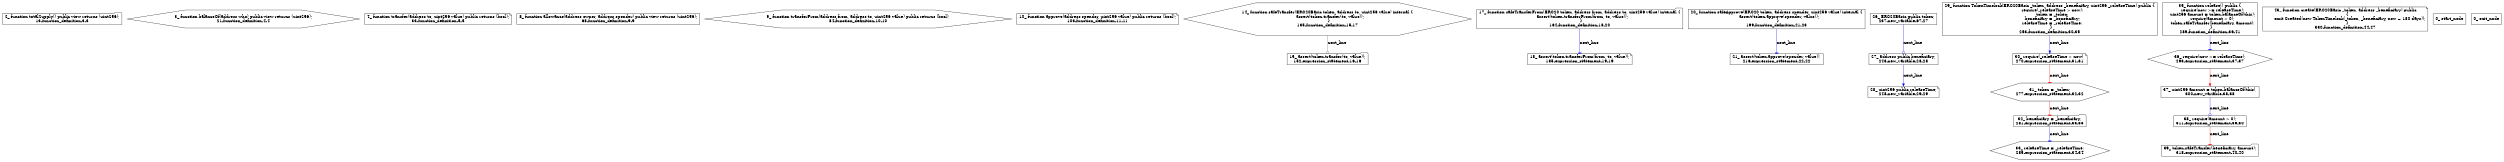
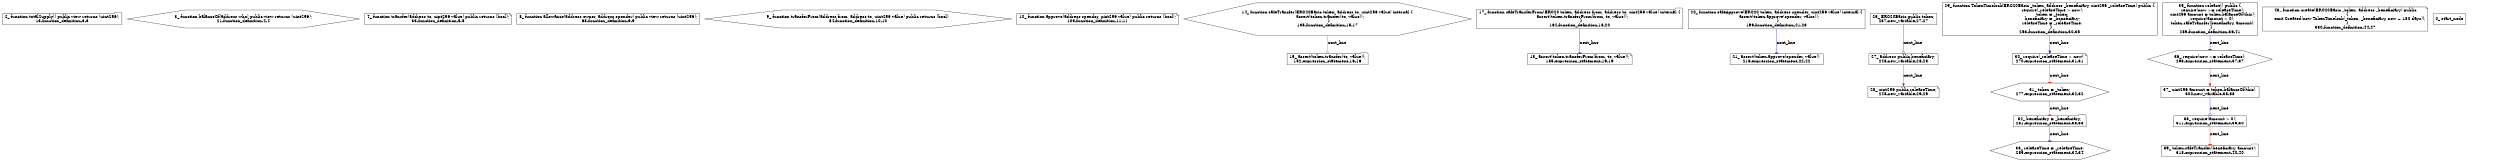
(1903, 19) -> (1903, 19)
(2486, 19) -> none
(1903, 74) -> (1903, 74)
